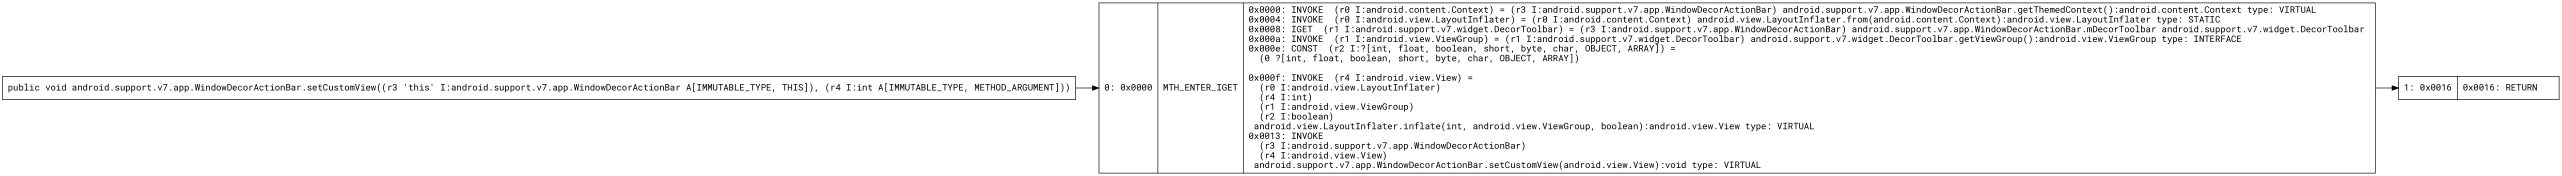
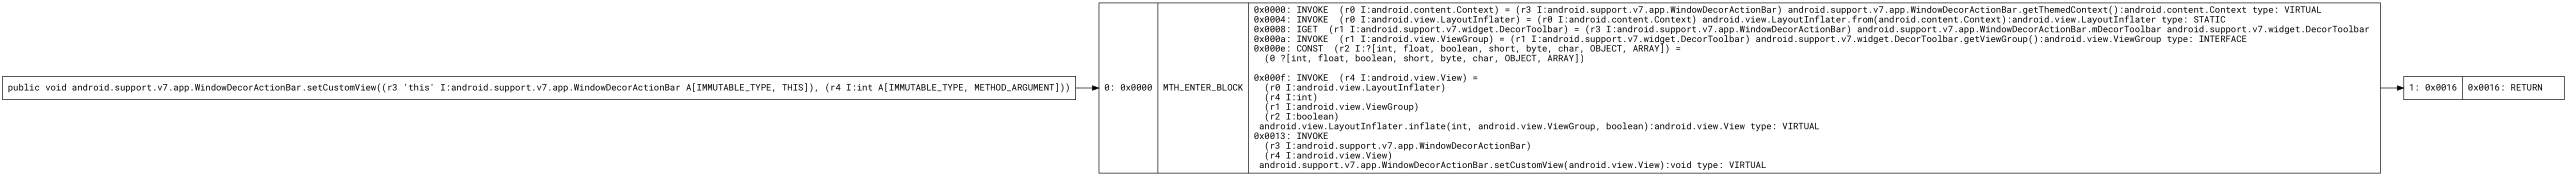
(1201, 88) -> (1203, 88)
